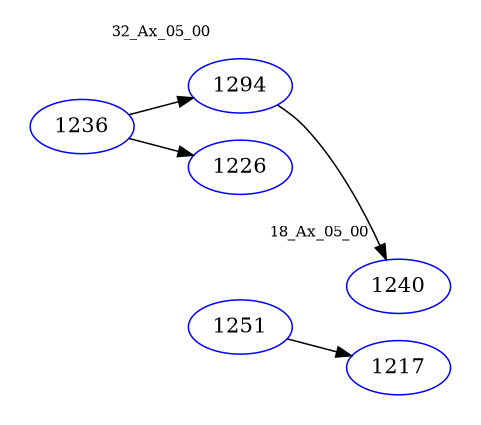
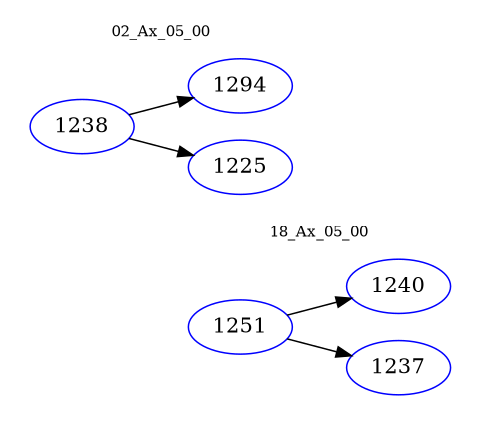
(161, 32) -> (161, 32)
(82, 127) -> (82, 127)
(240, 167) -> (240, 167)
(338, 169) -> (312, 309)
(399, 368) -> (399, 368)
